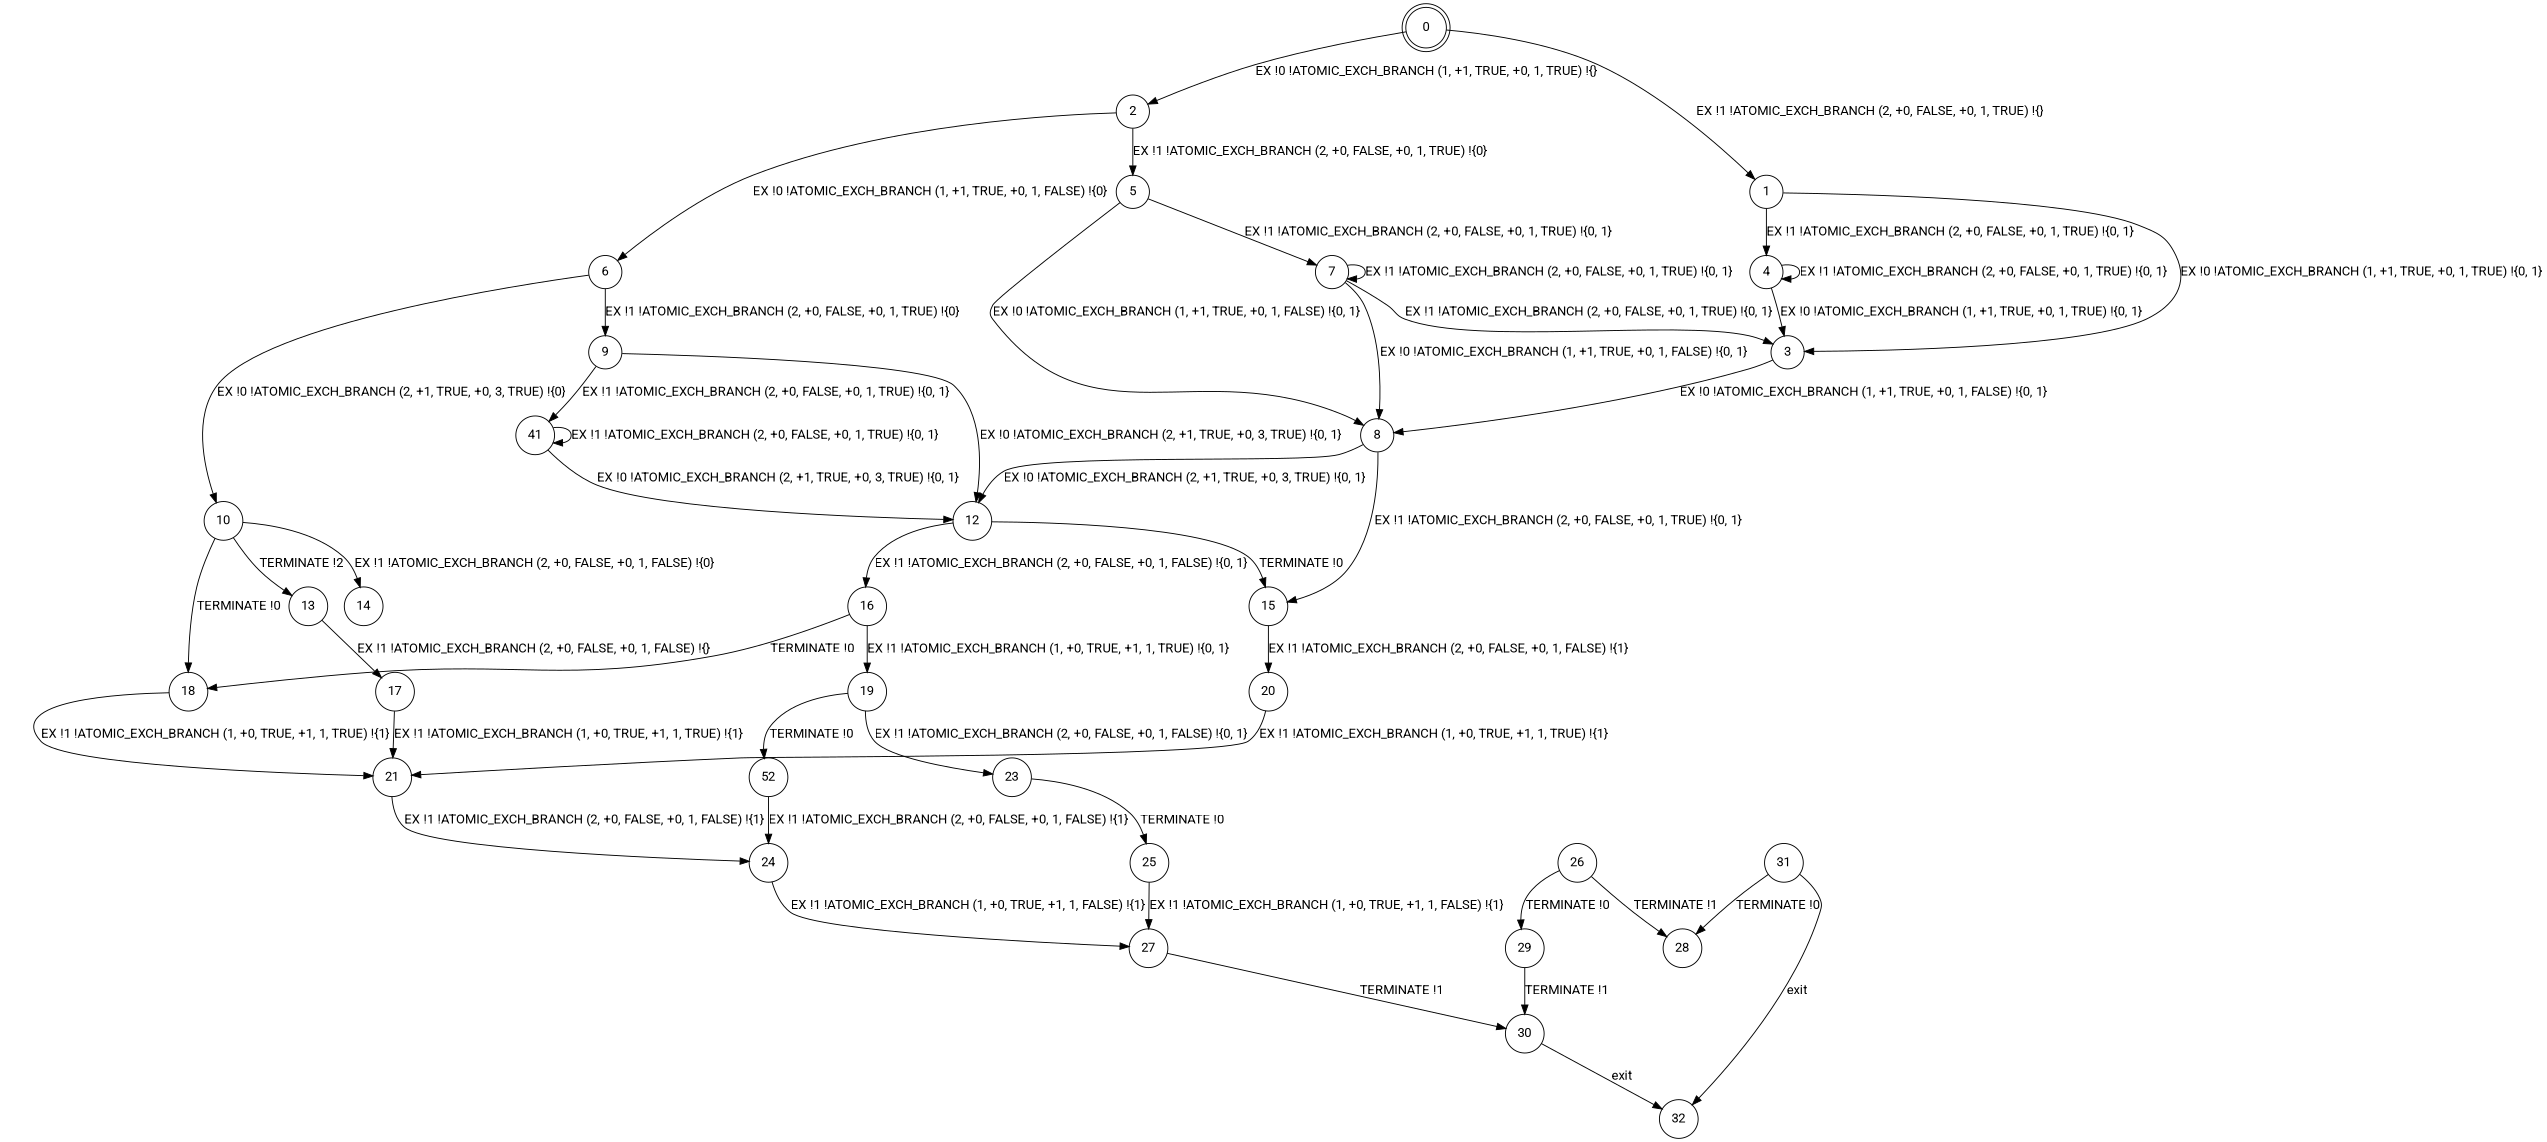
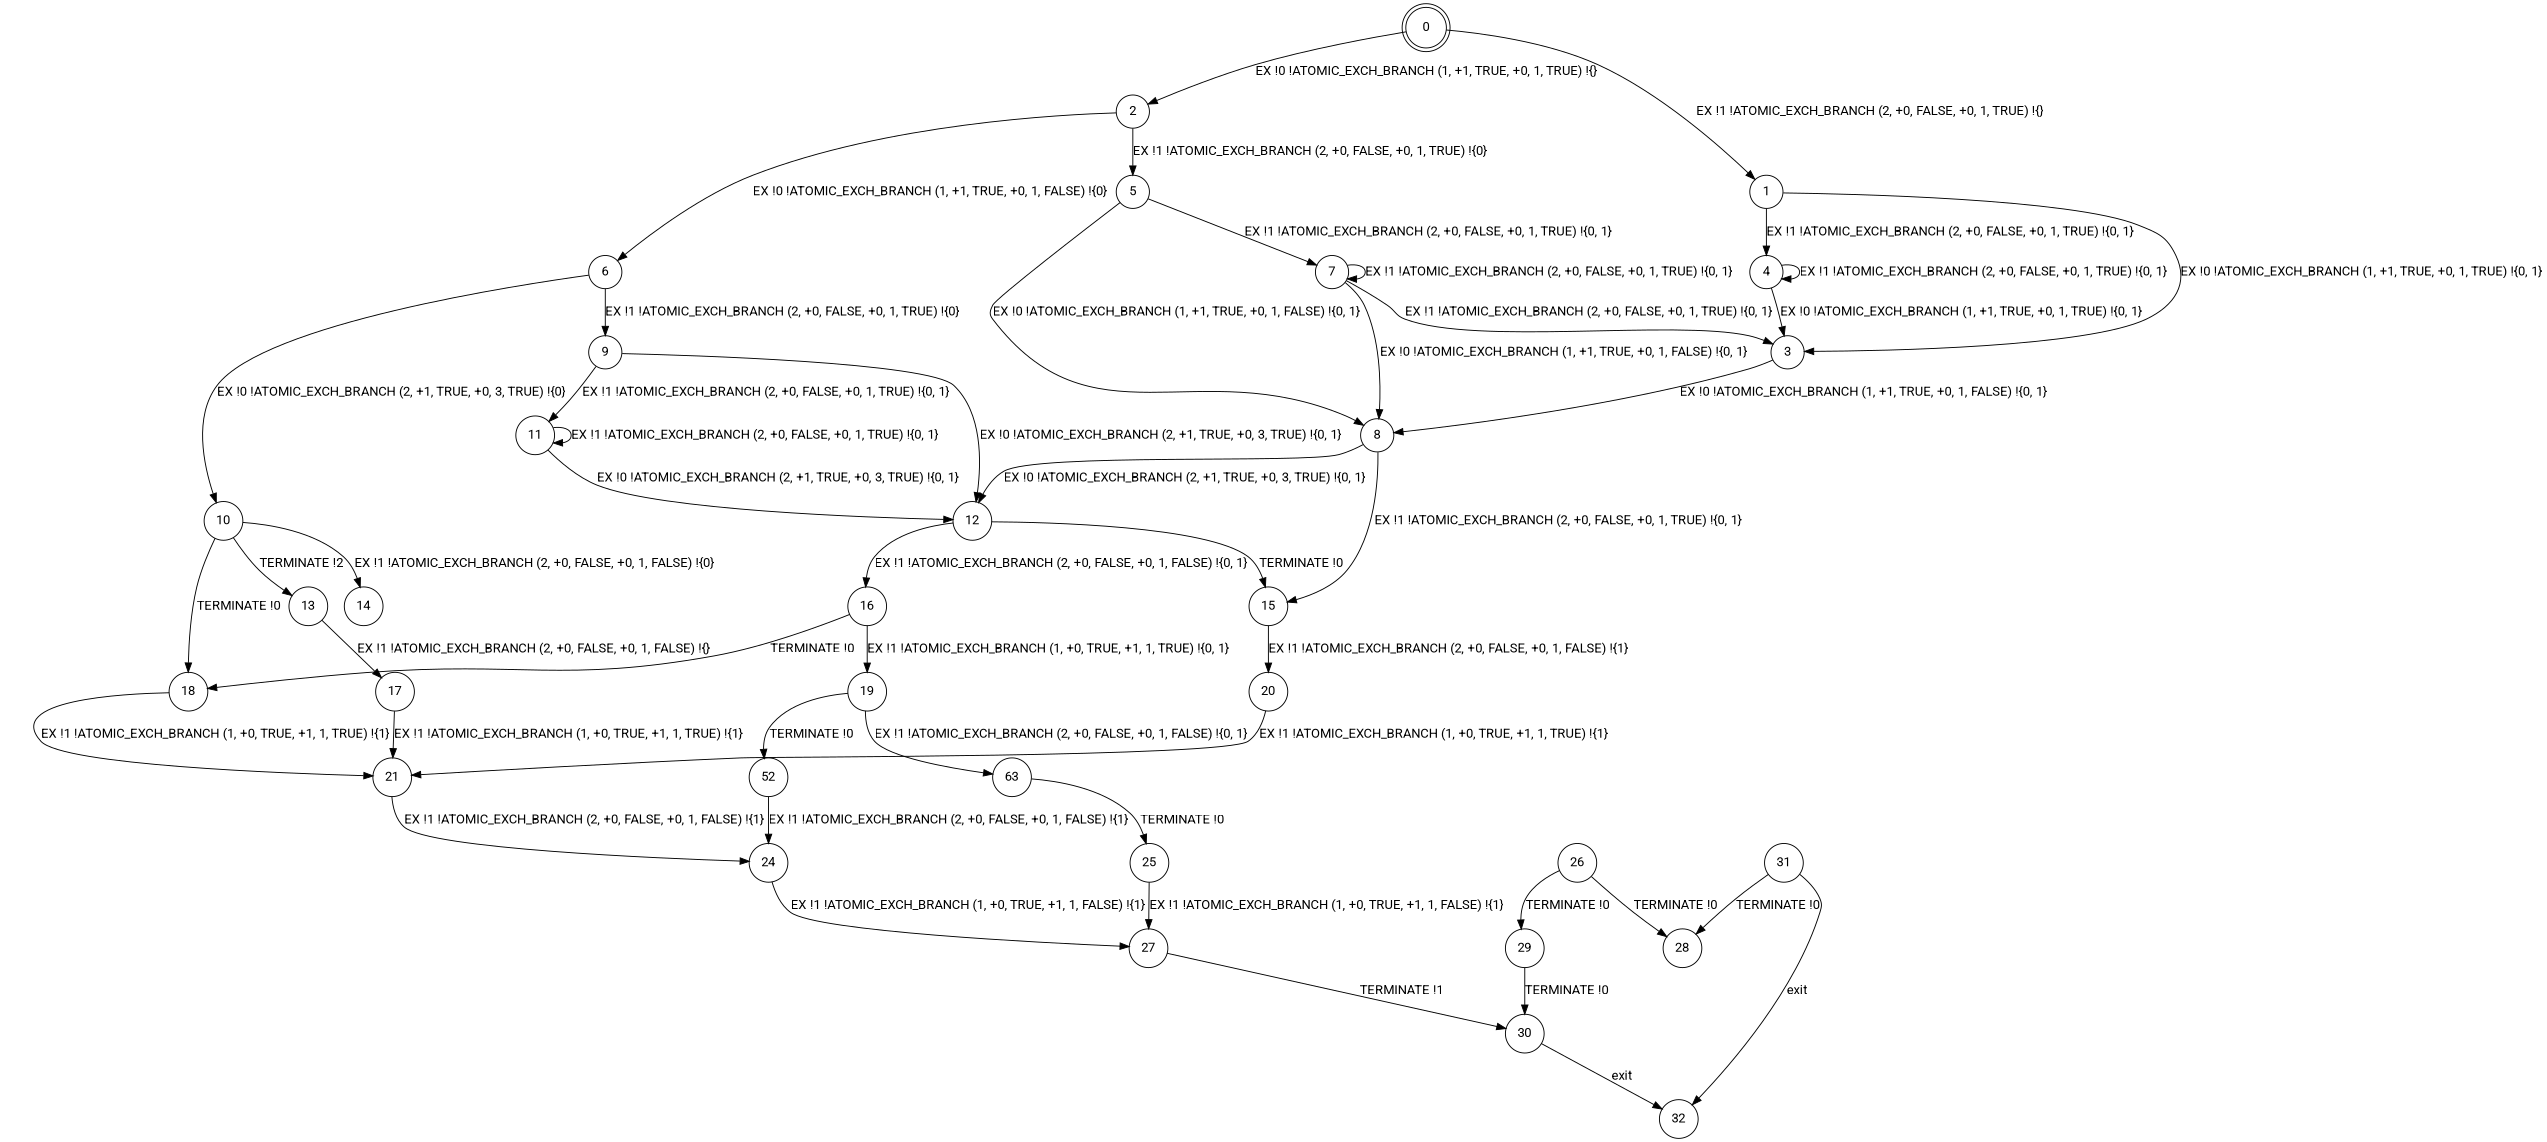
(535, 435) -> (535, 435)
(1012, 777) -> (1012, 777)
(1676, 906) -> (1676, 906)
(1567, 991) -> (1567, 991)
